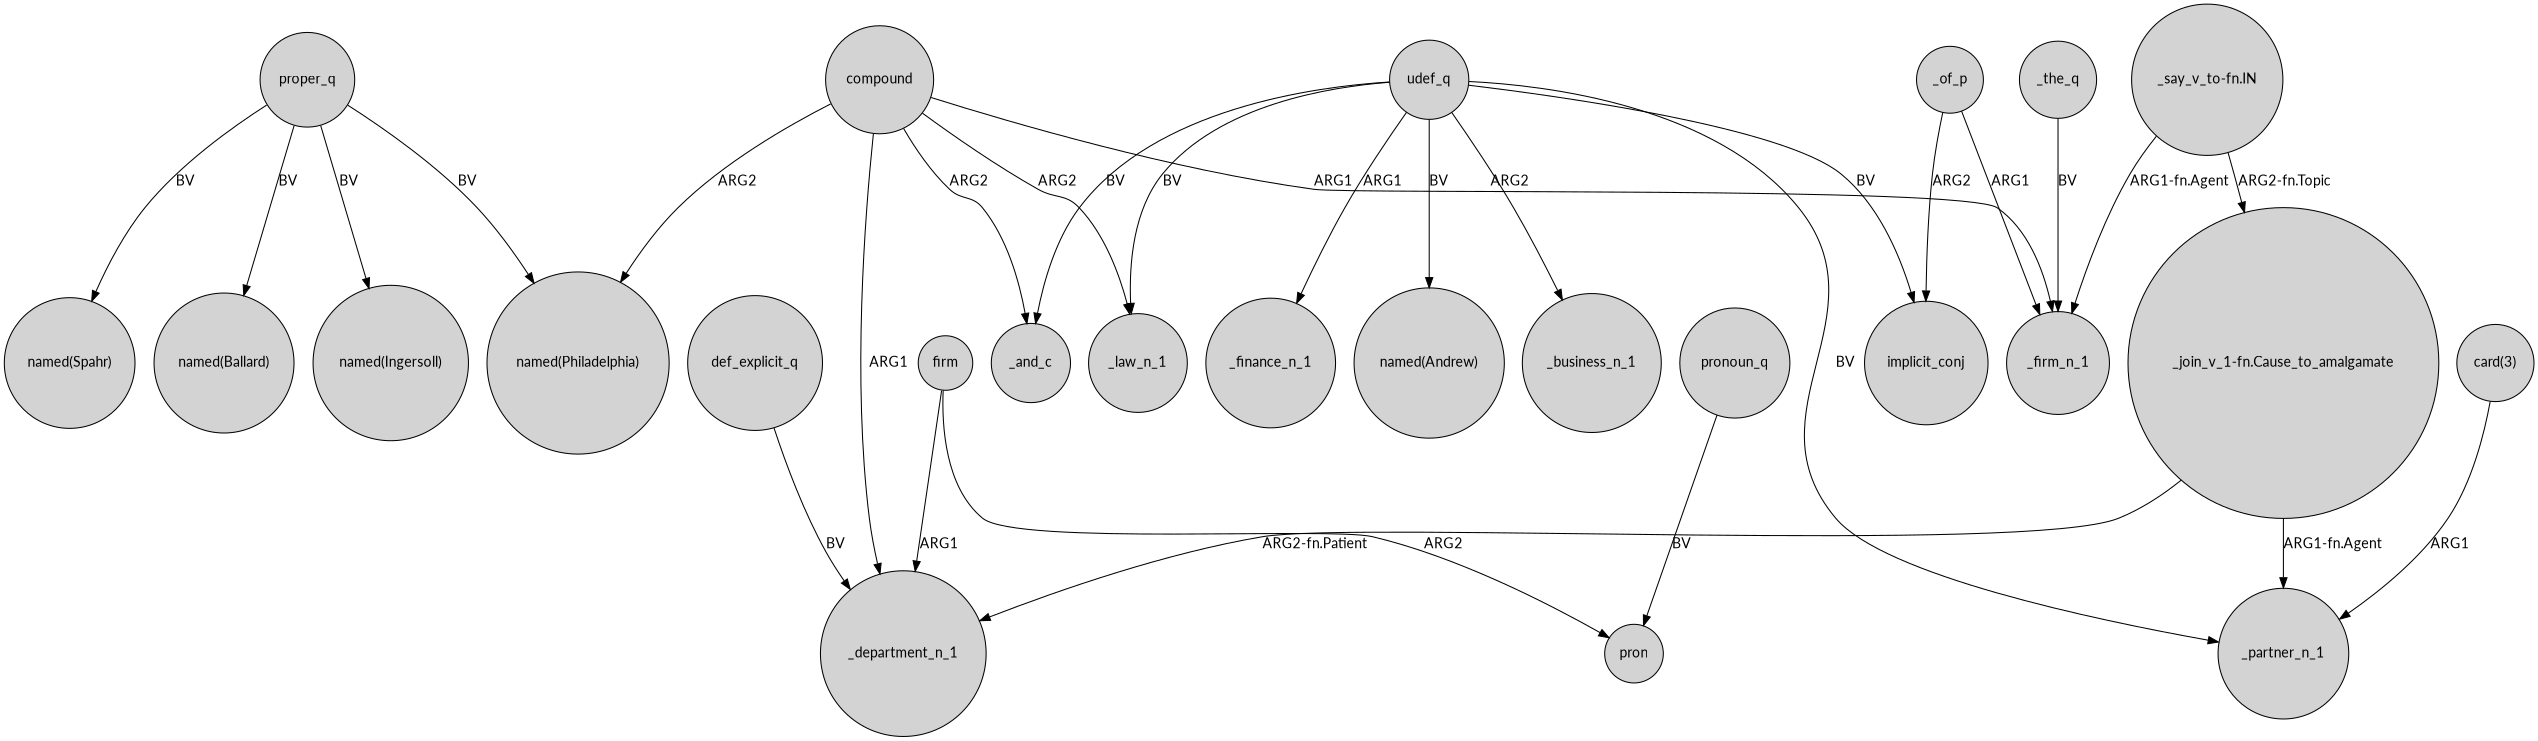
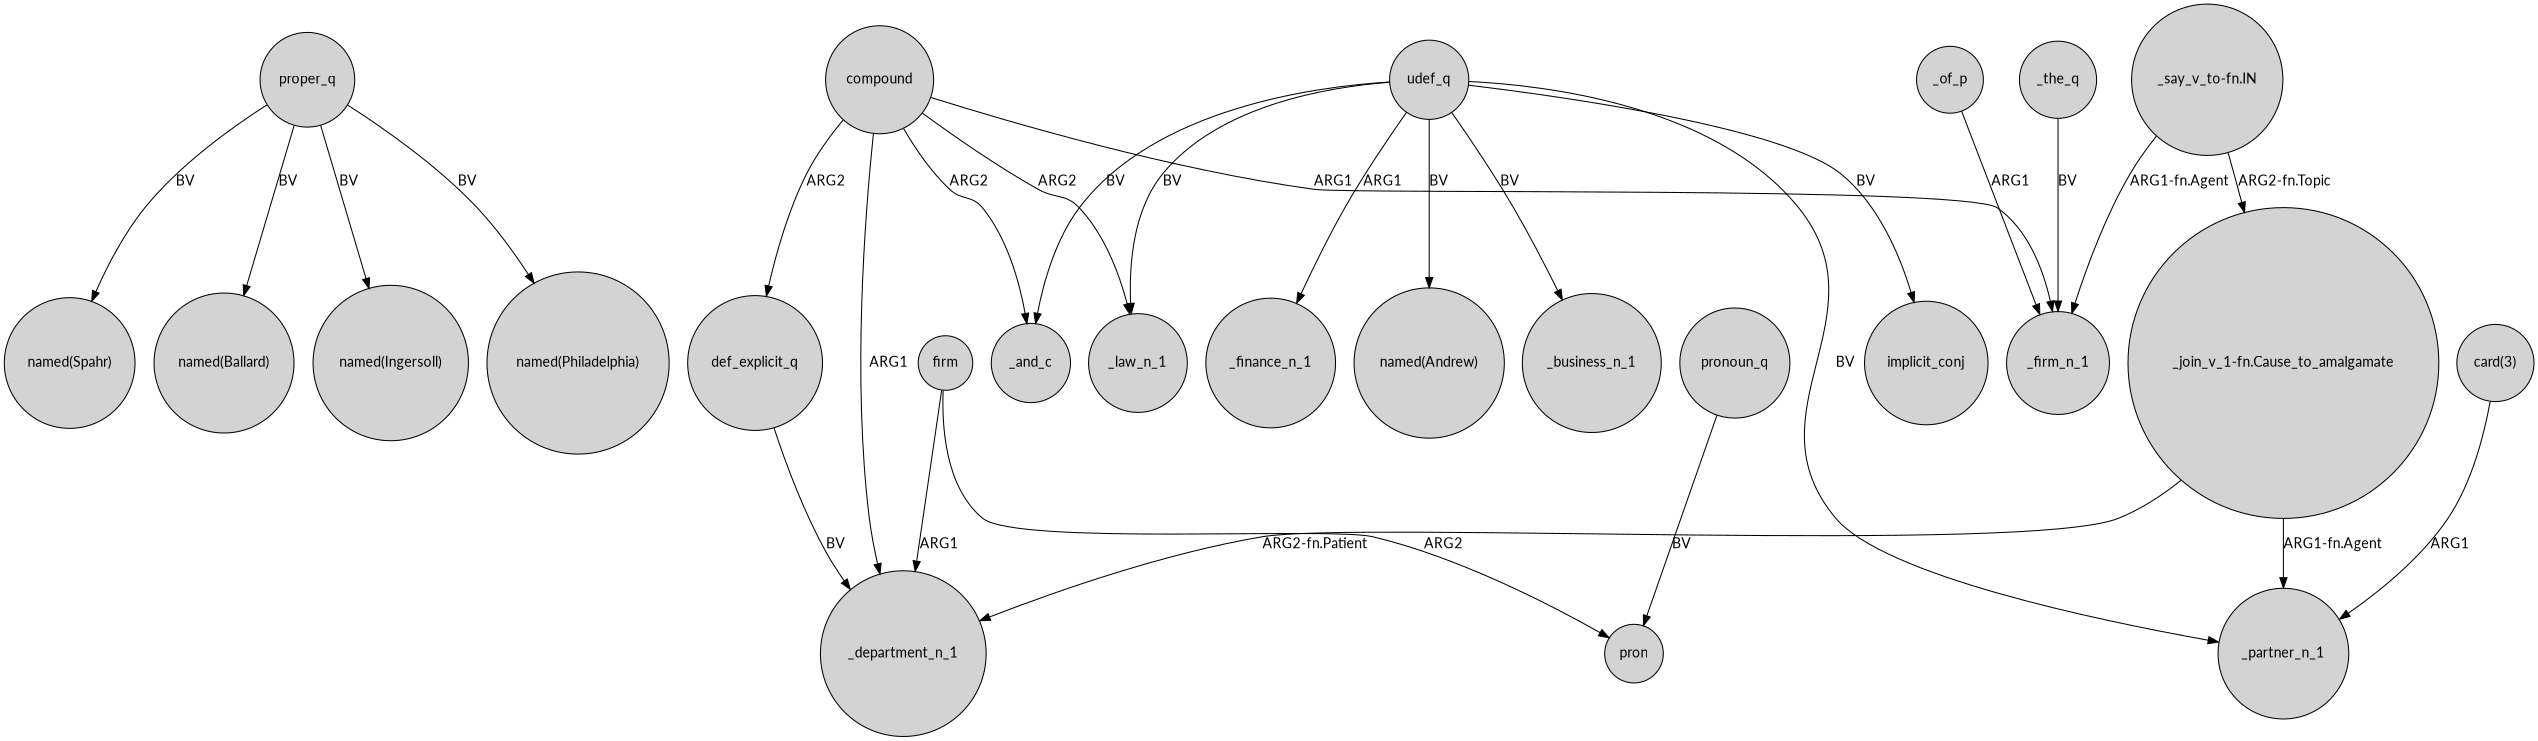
(716, 175) -> (796, 198)
(1510, 182) -> (1510, 182)
(1930, 206) -> none
